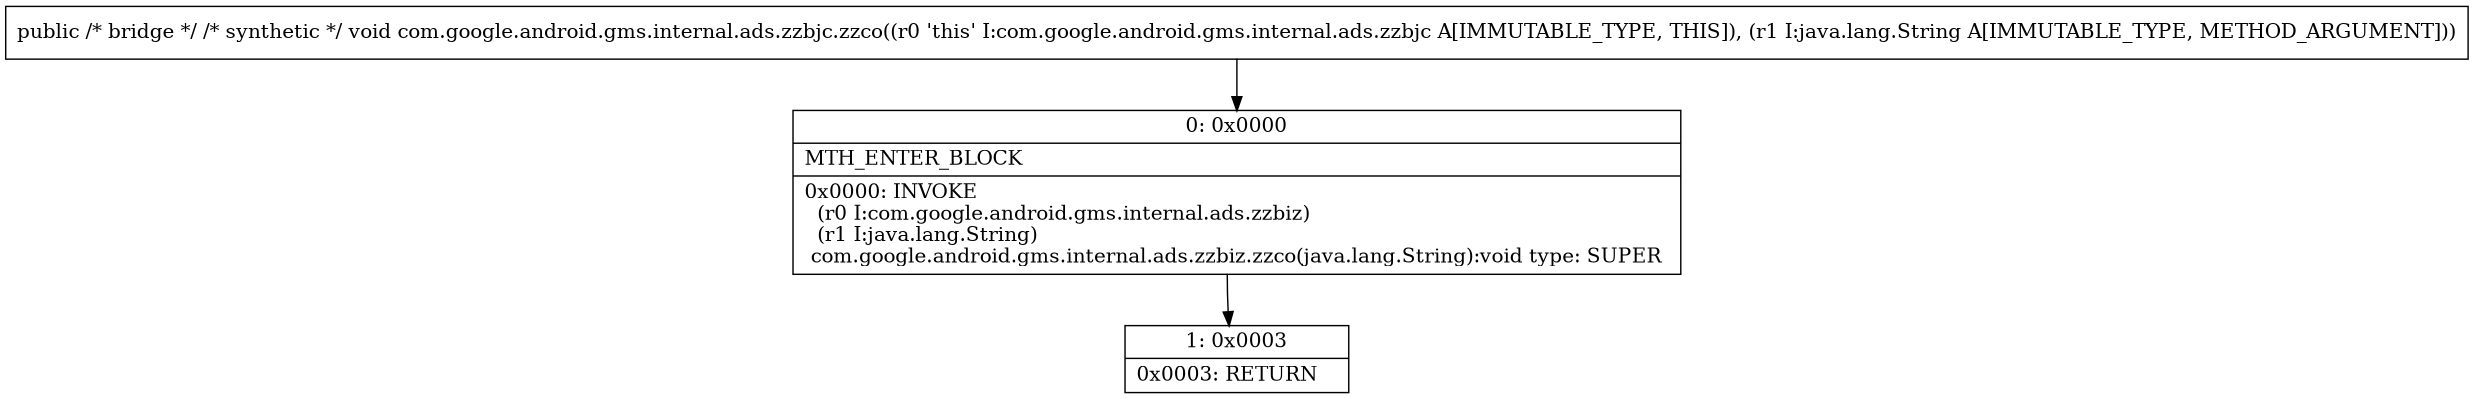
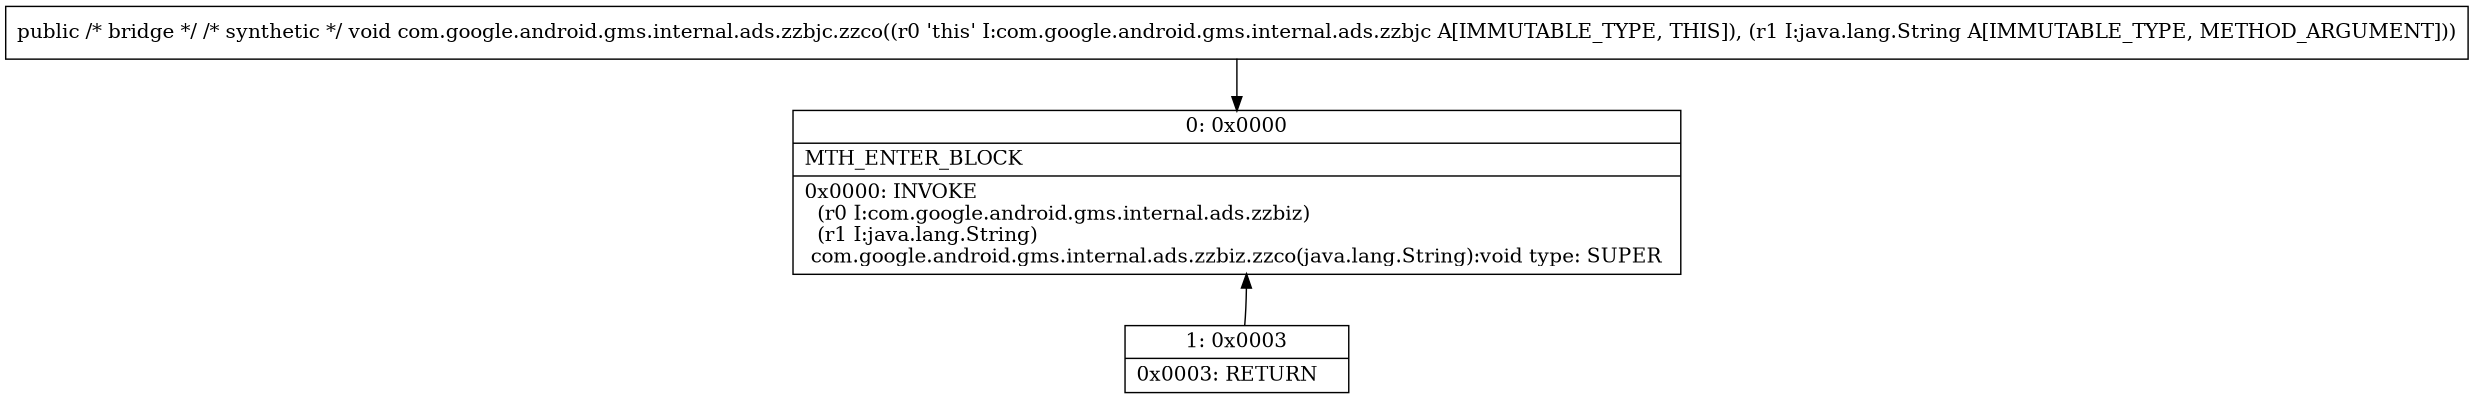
(1227, 293) -> (1246, 307)
